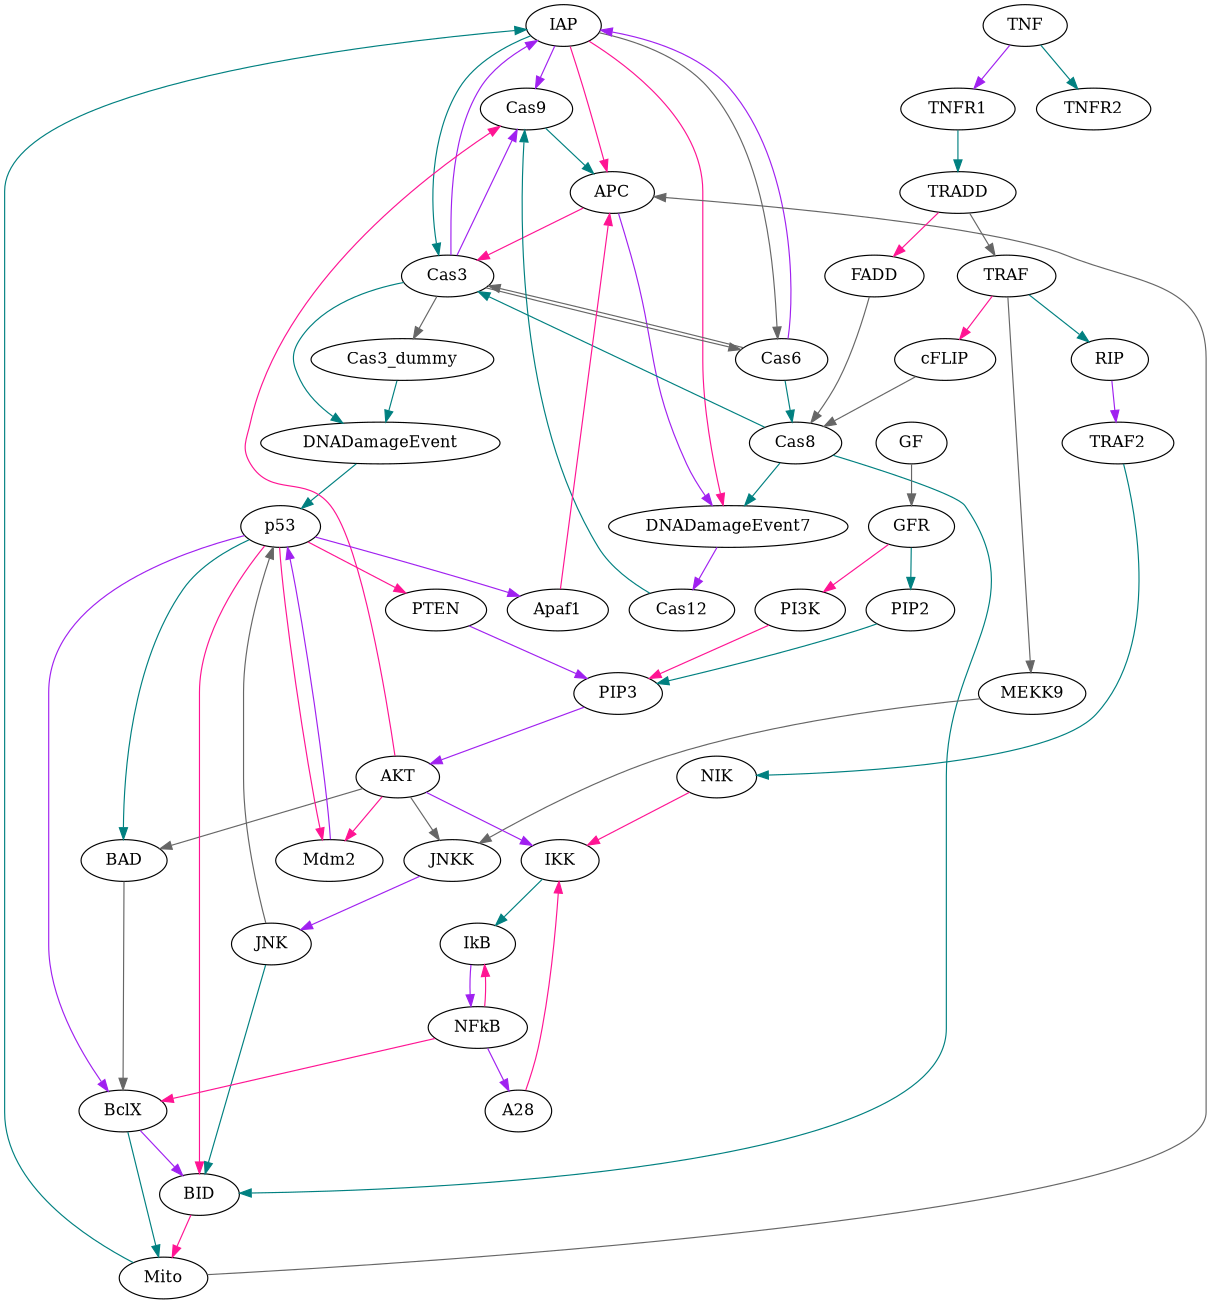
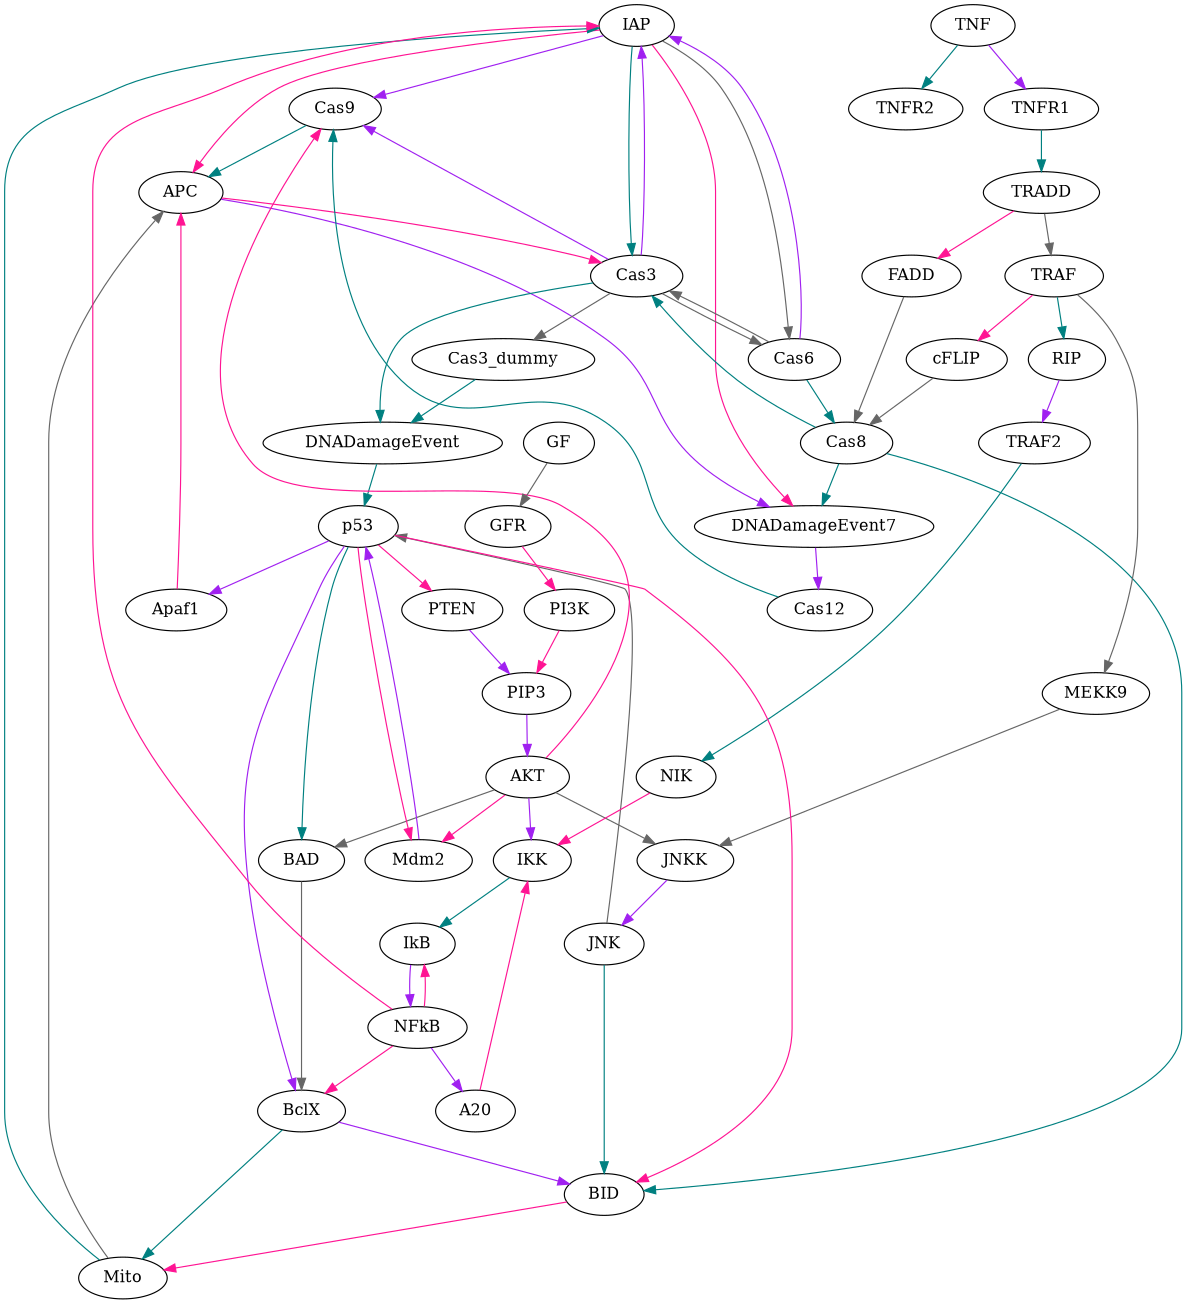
none -> (93, 379)
(910, 610) -> none
(518, 1111) -> (475, 1111)
